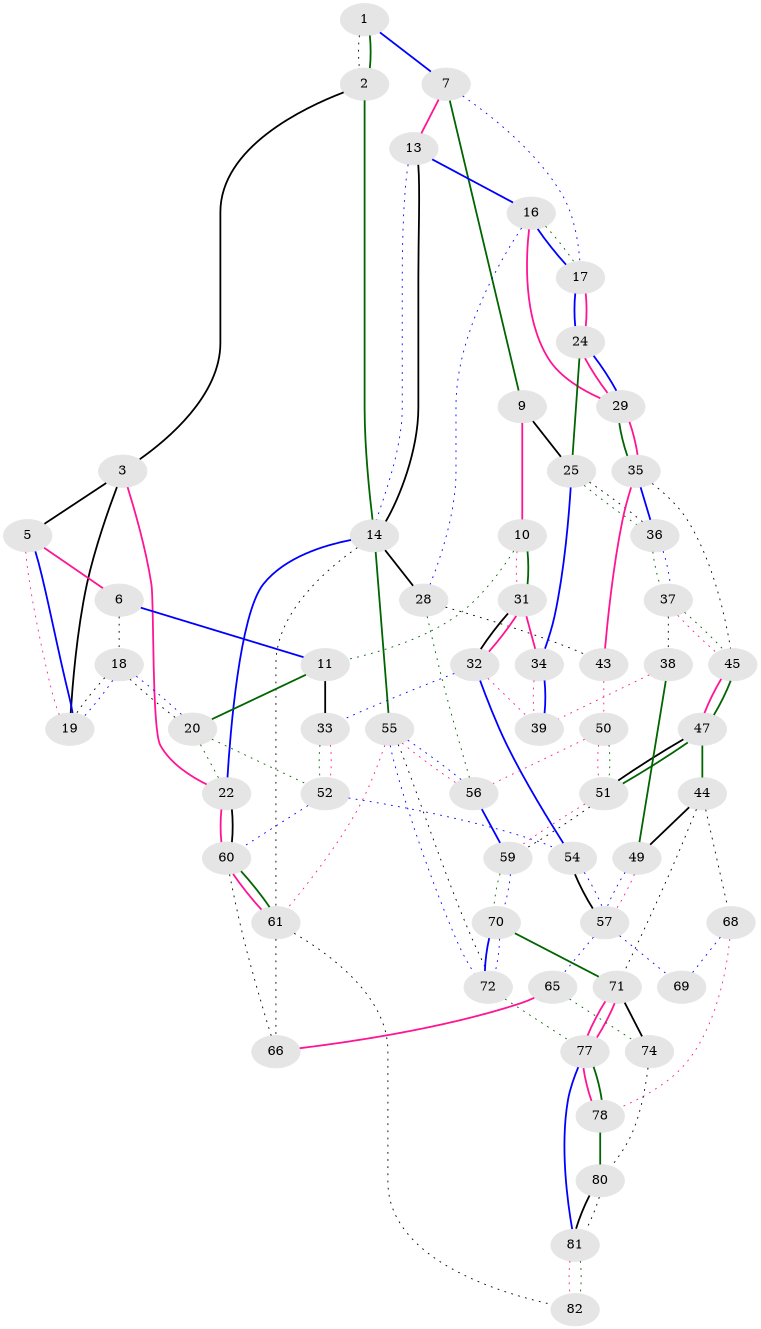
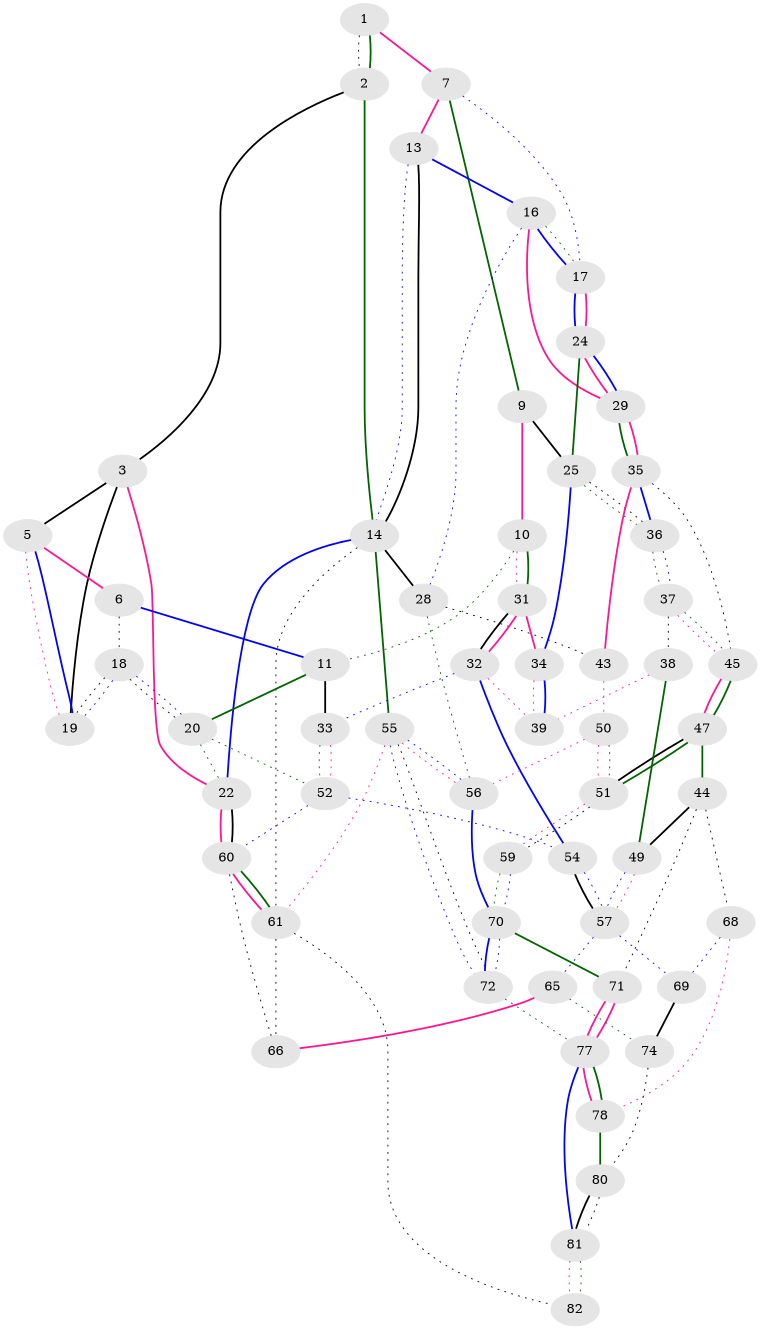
(405, 52) -> (405, 52)
(488, 821) -> (473, 860)
(633, 1019) -> (666, 1019)
